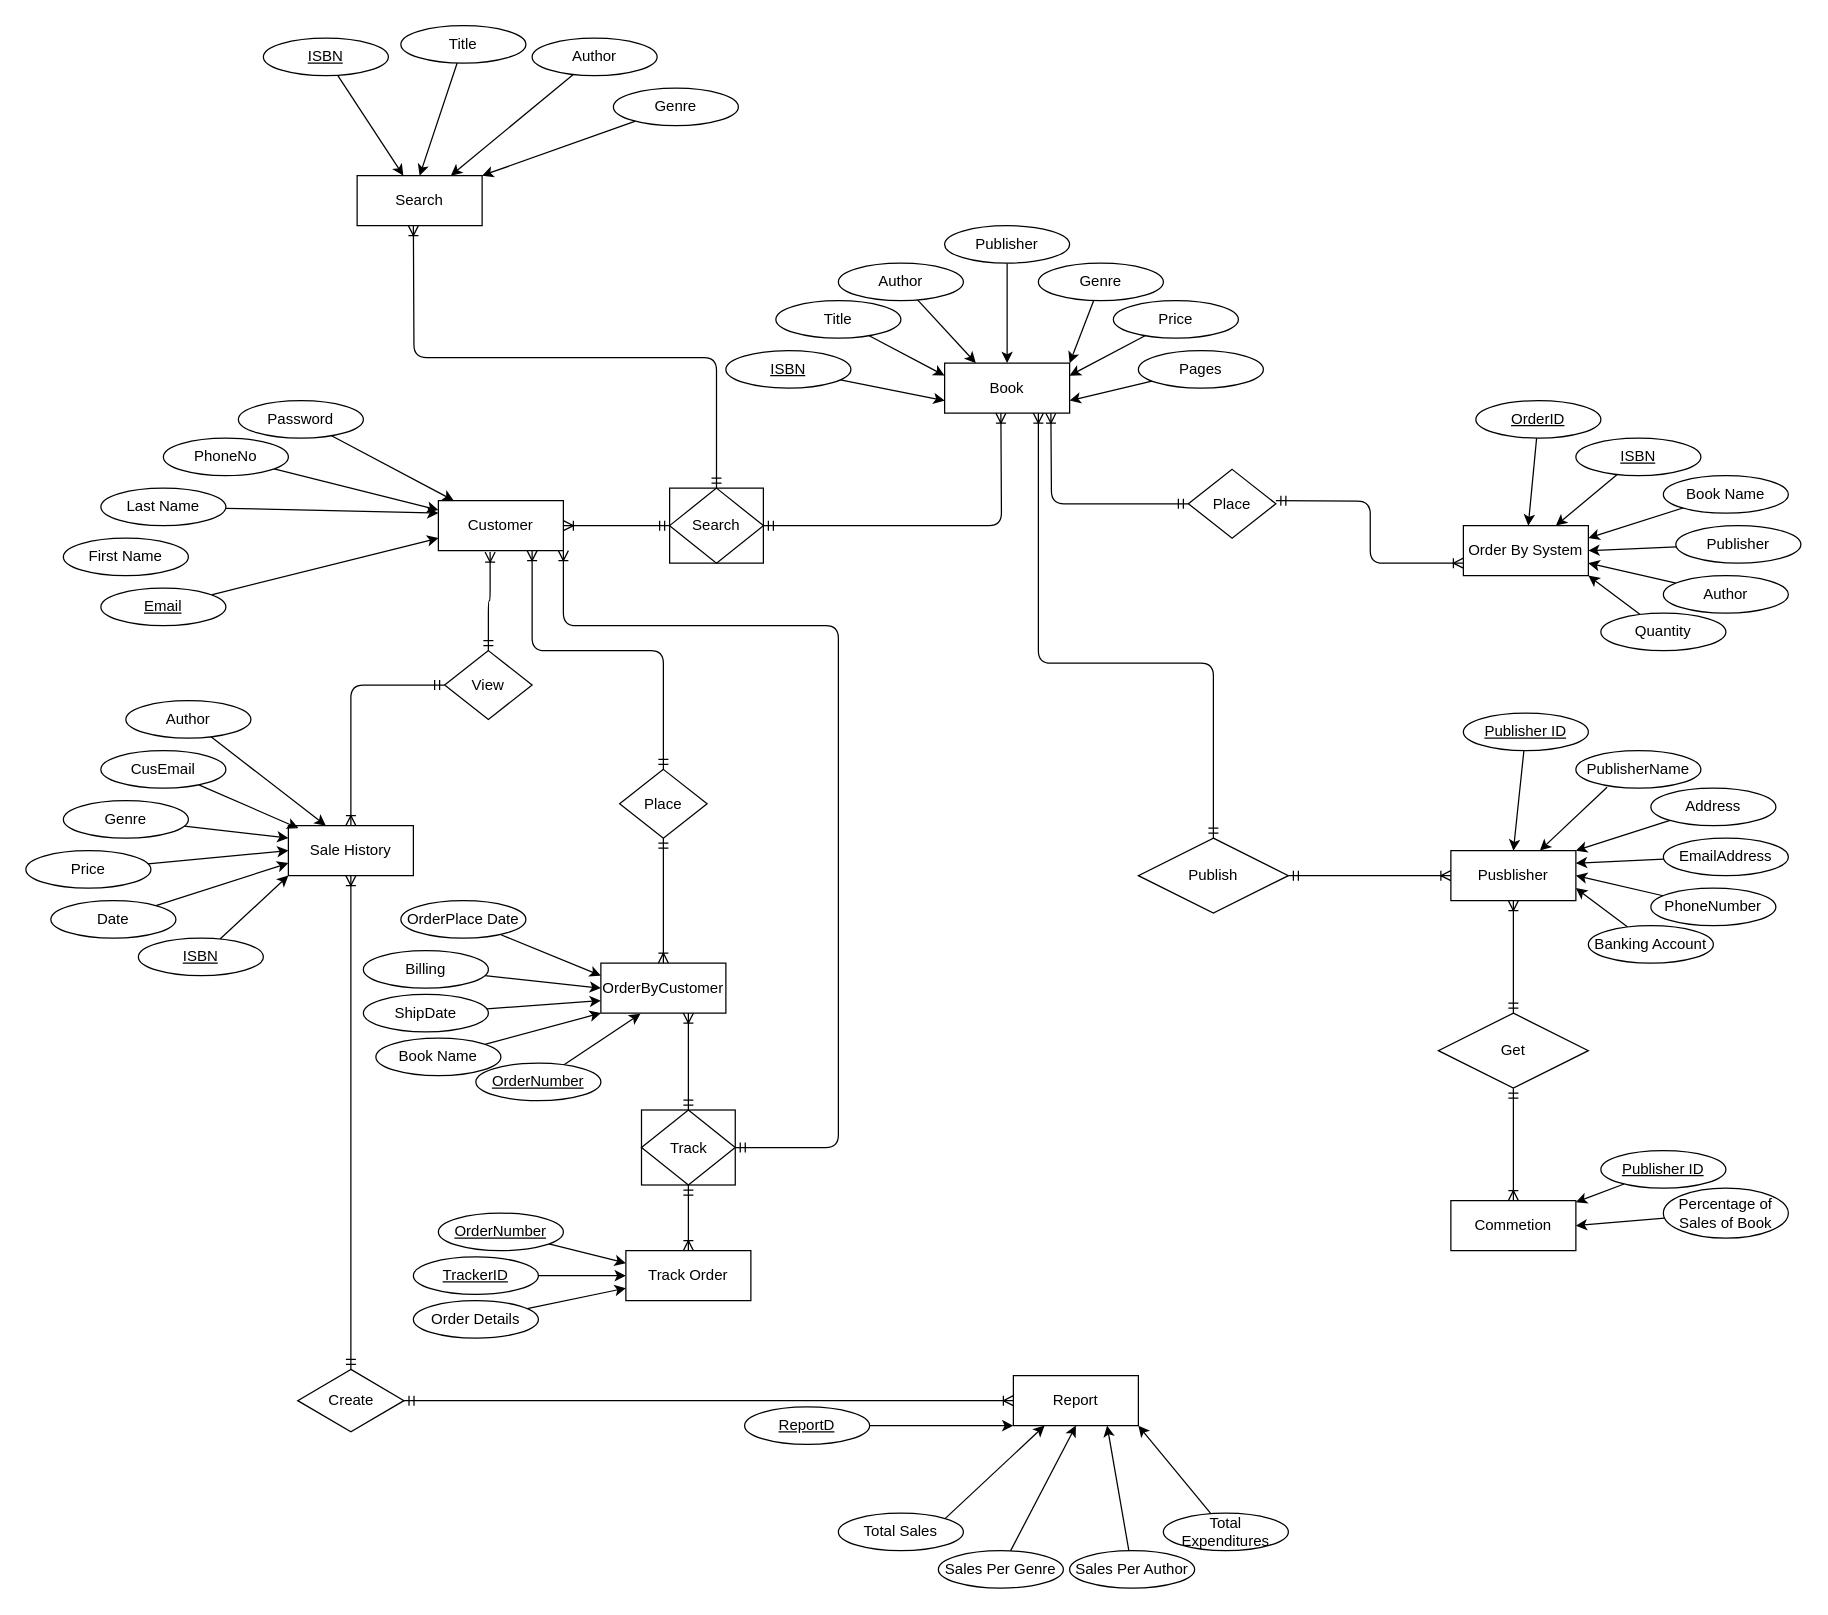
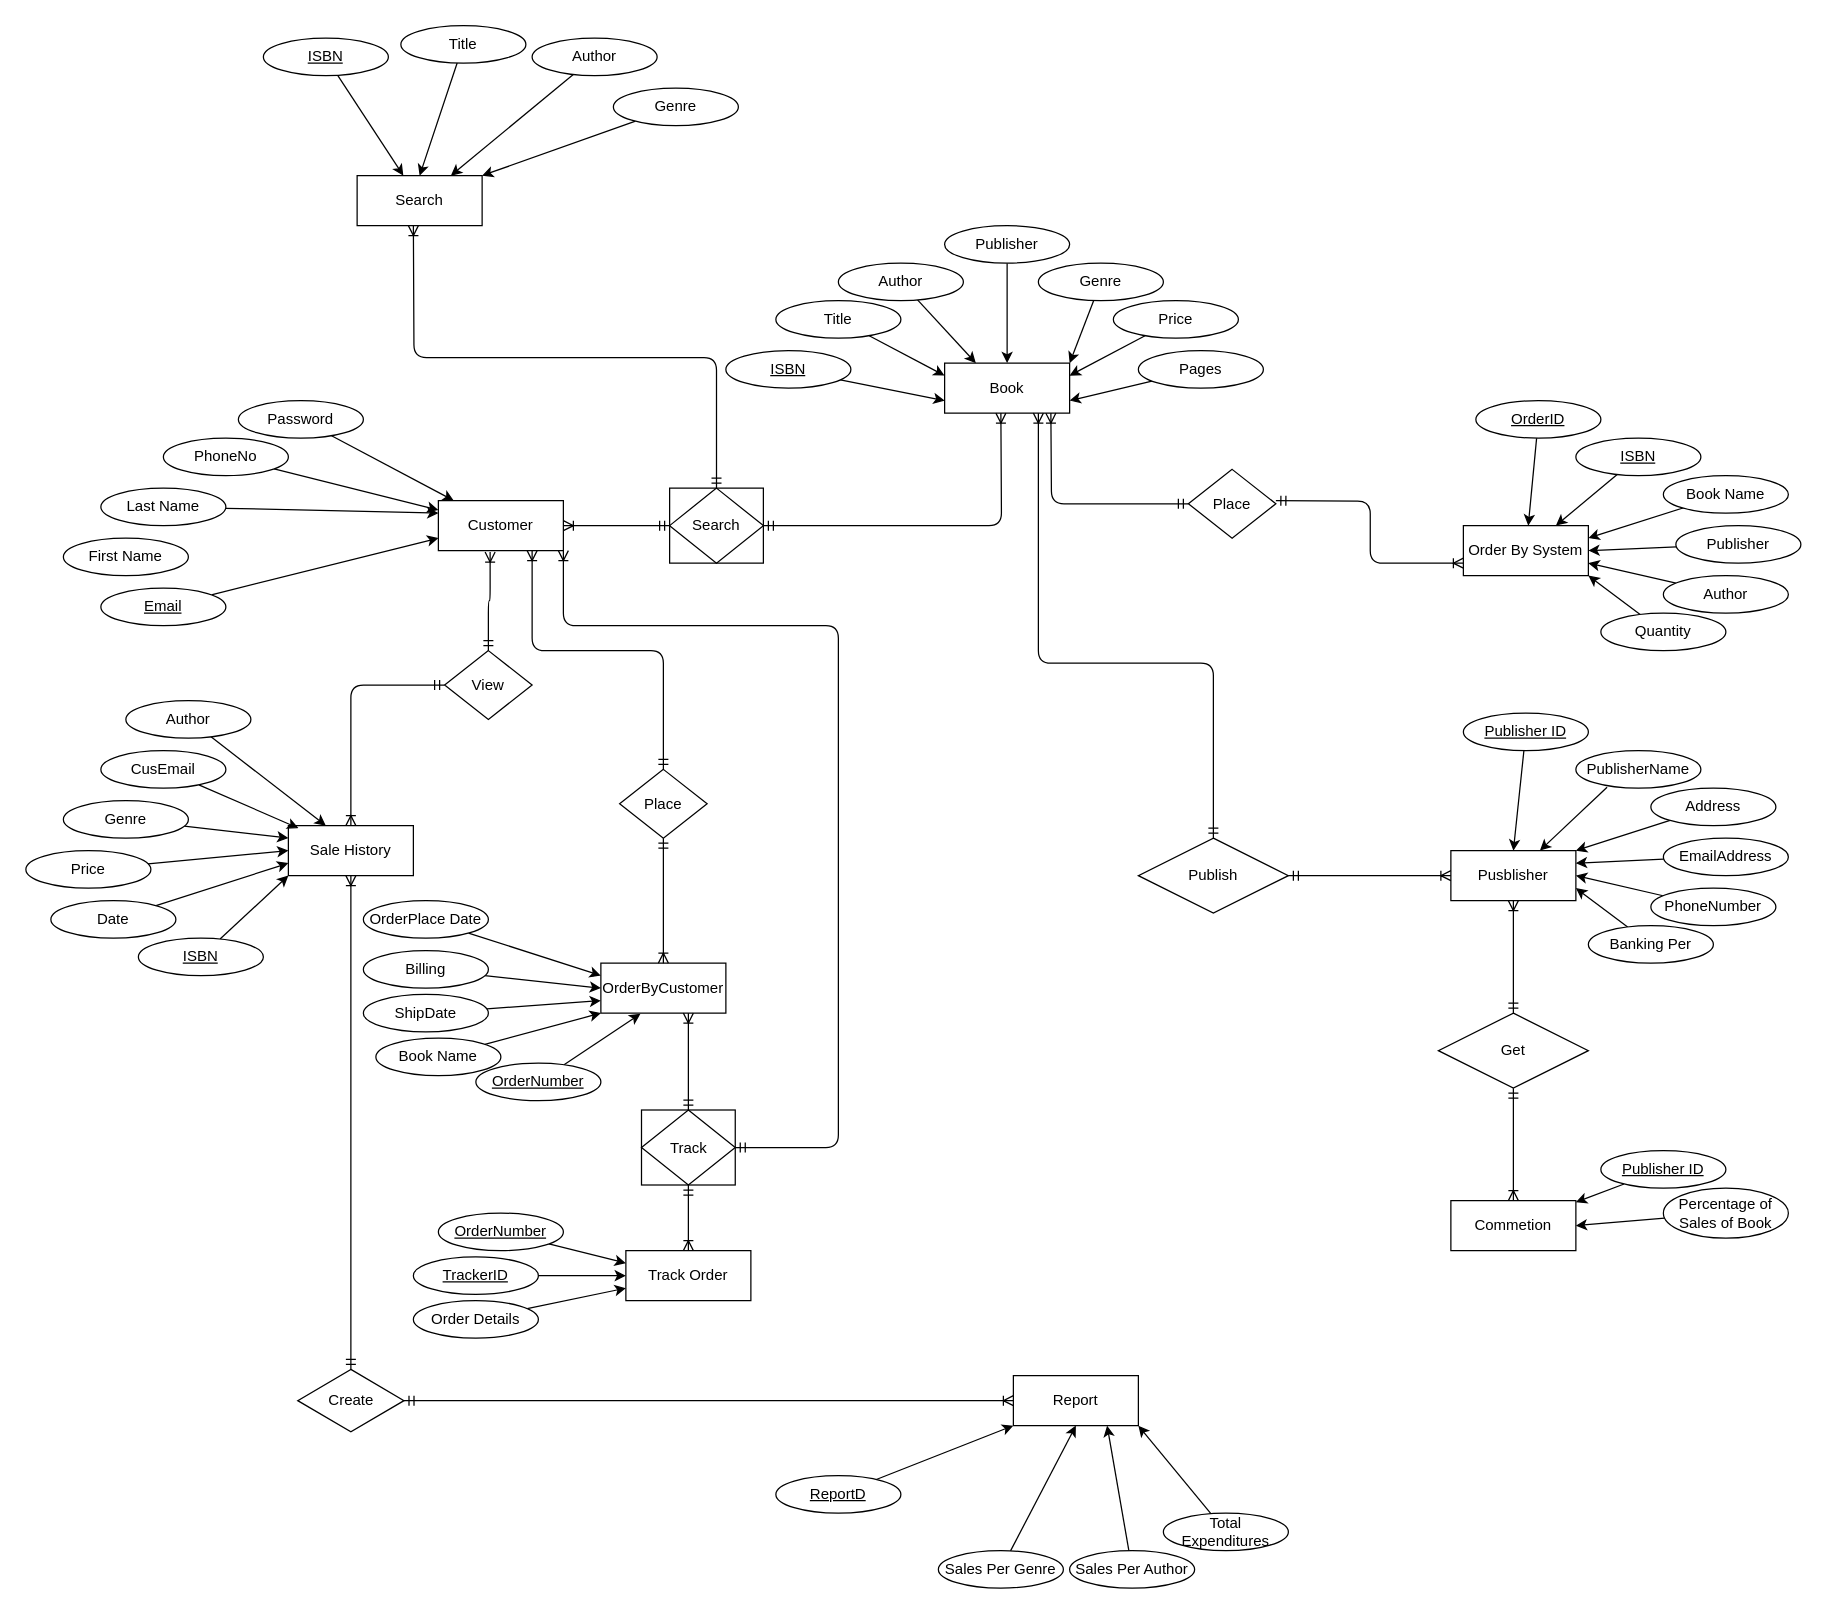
(463, 919) -> (426, 919)
(1651, 944) -> (1651, 944)
(807, 1426) -> (838, 1494)
(992, 1475) -> none
(901, 1532) -> none
